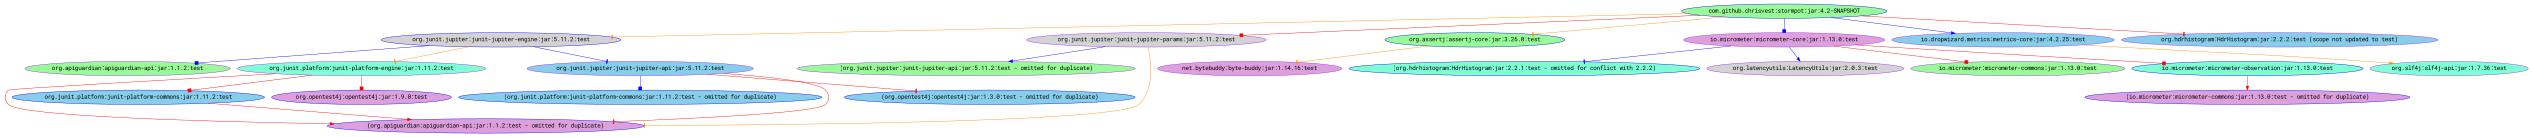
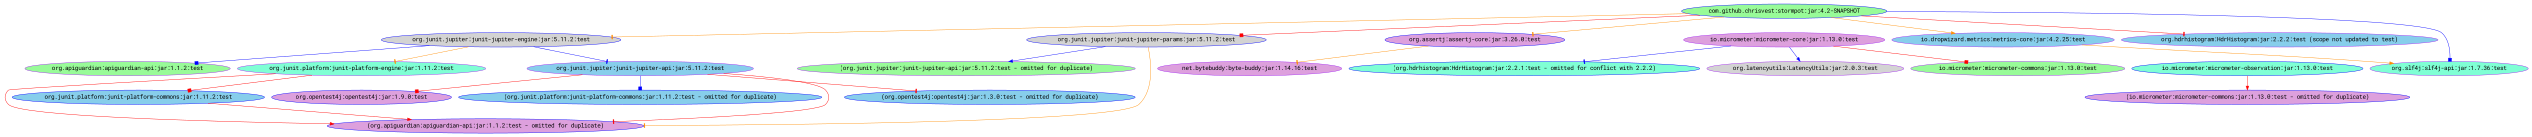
(1784, 24) -> (2178, 15)
(1891, 25) -> (1891, 25)
(1146, 40) -> (1146, 40)
(1475, 40) -> (1475, 40)
(2008, 54) -> none
(362, 81) -> (501, 83)
